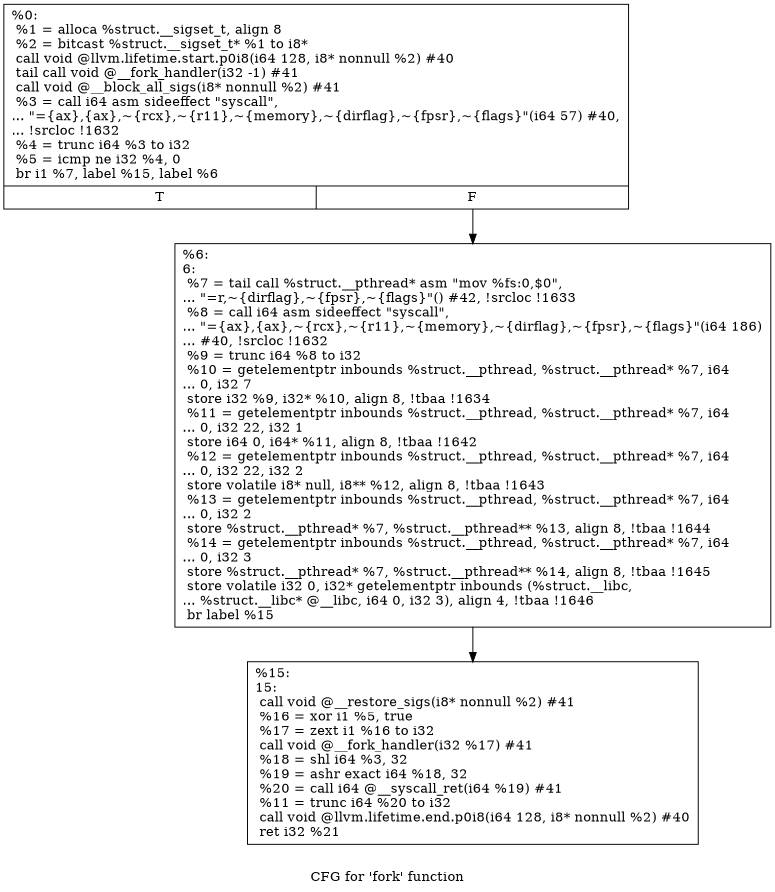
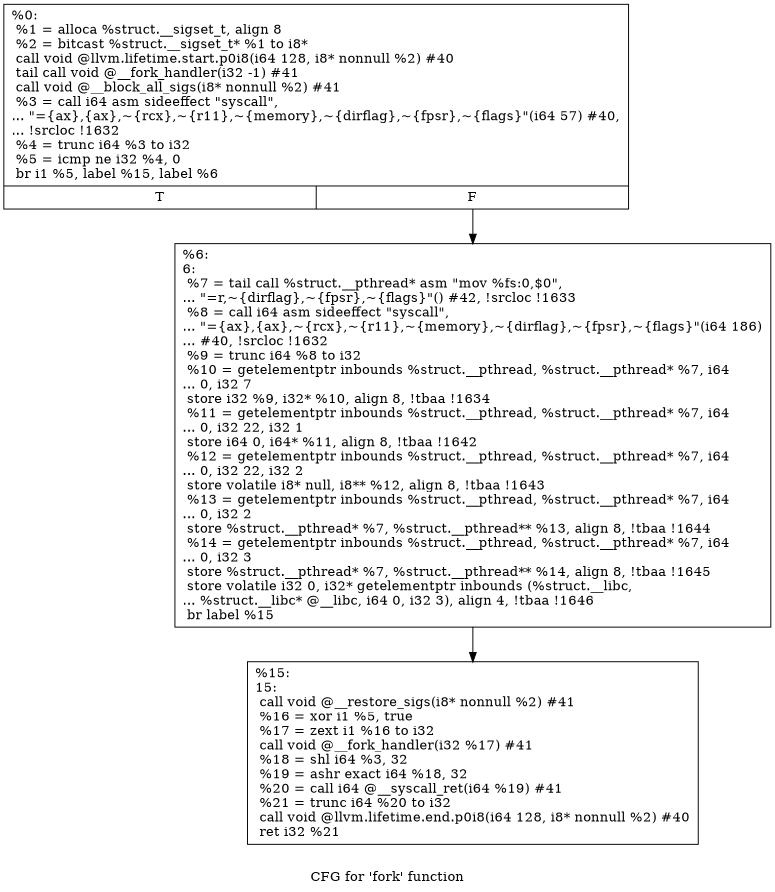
(115, 174) -> (115, 174)
(354, 803) -> (354, 803)
